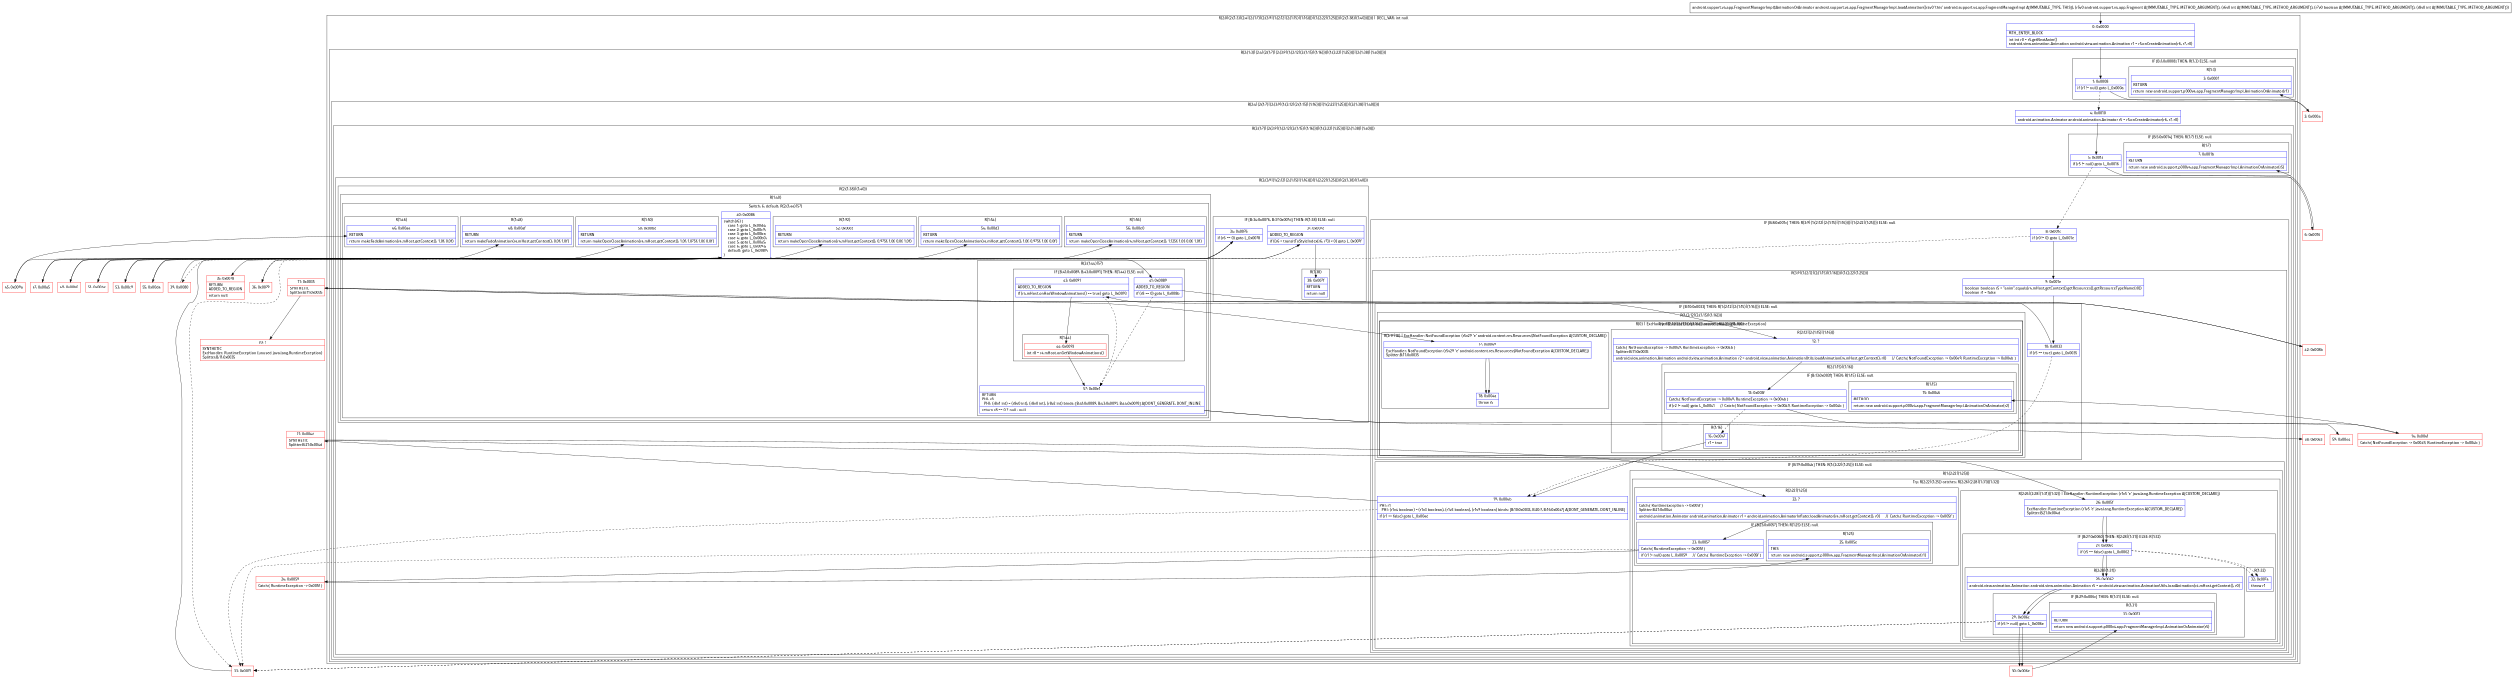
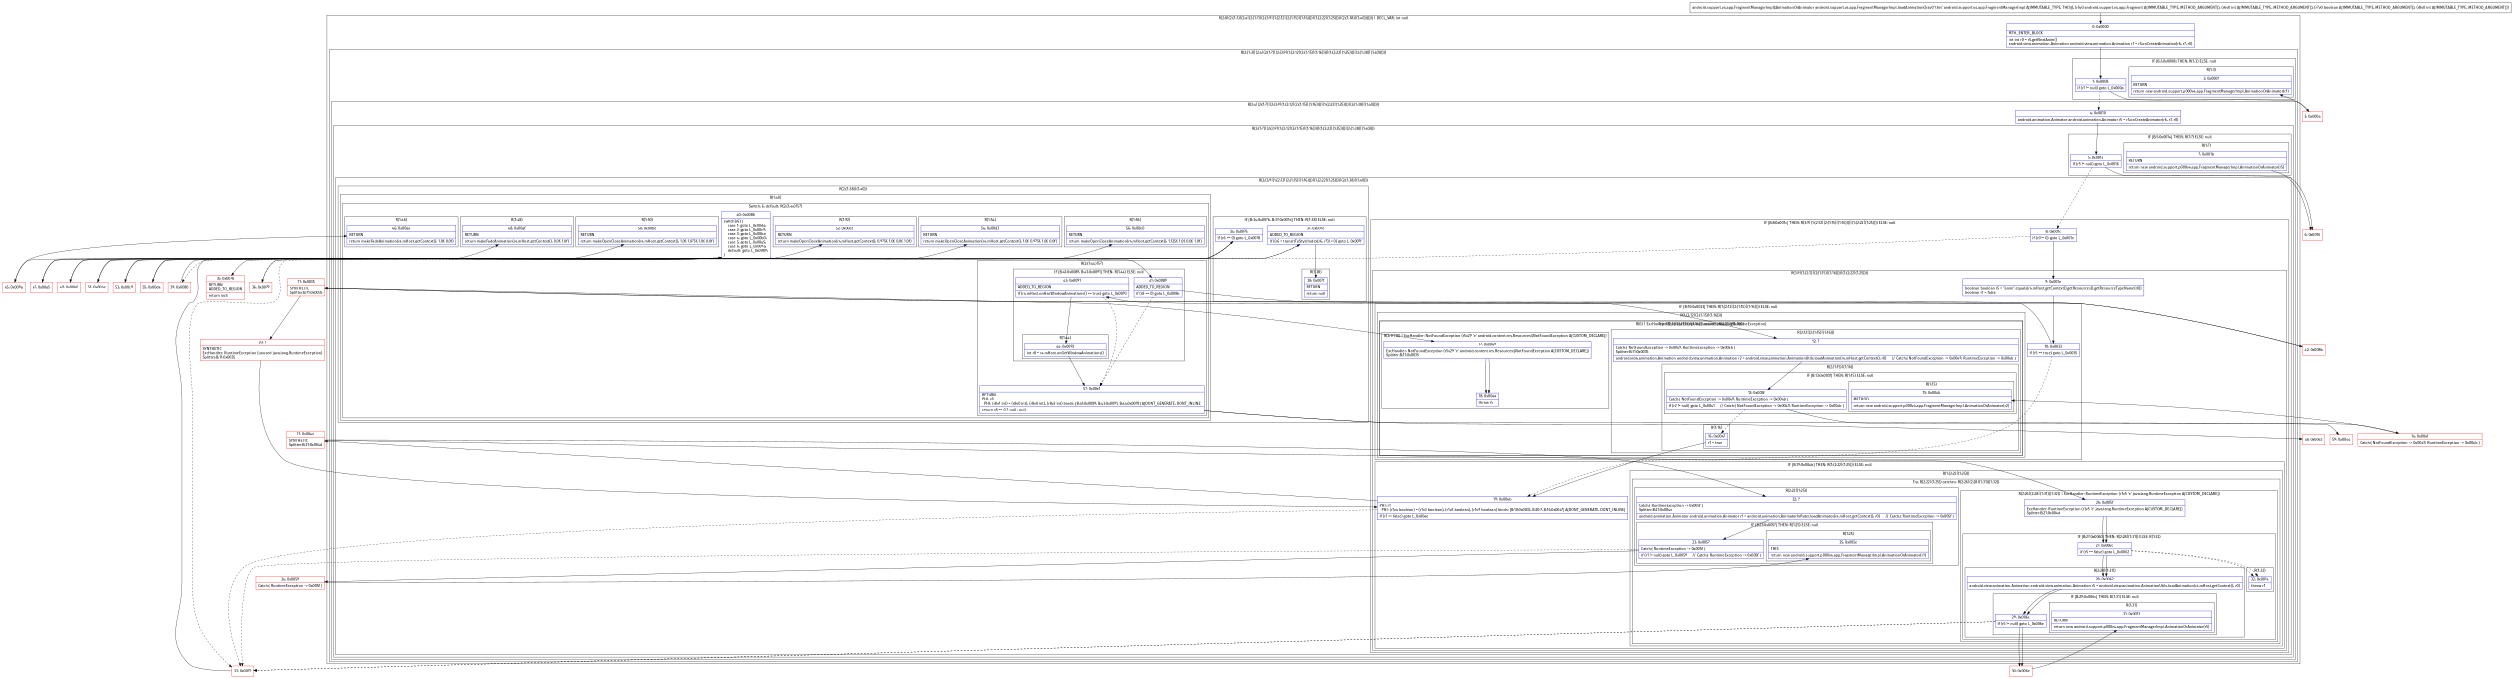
(2305, 195) -> (2302, 199)
(1065, 350) -> (1065, 350)
none -> (775, 497)
